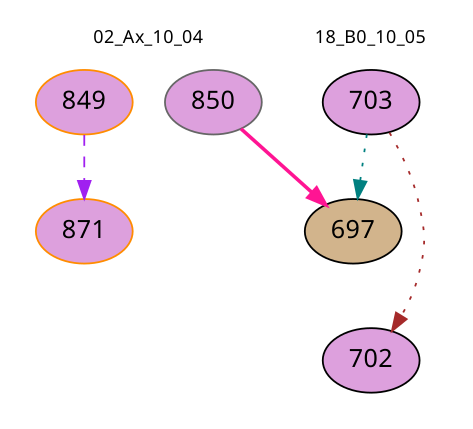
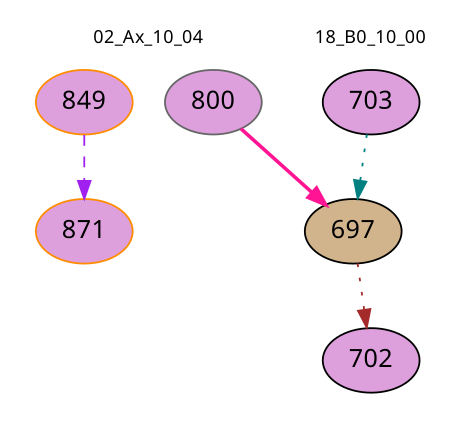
(371, 39) -> (371, 39)
(213, 102) -> (213, 102)
(423, 223) -> (361, 287)
